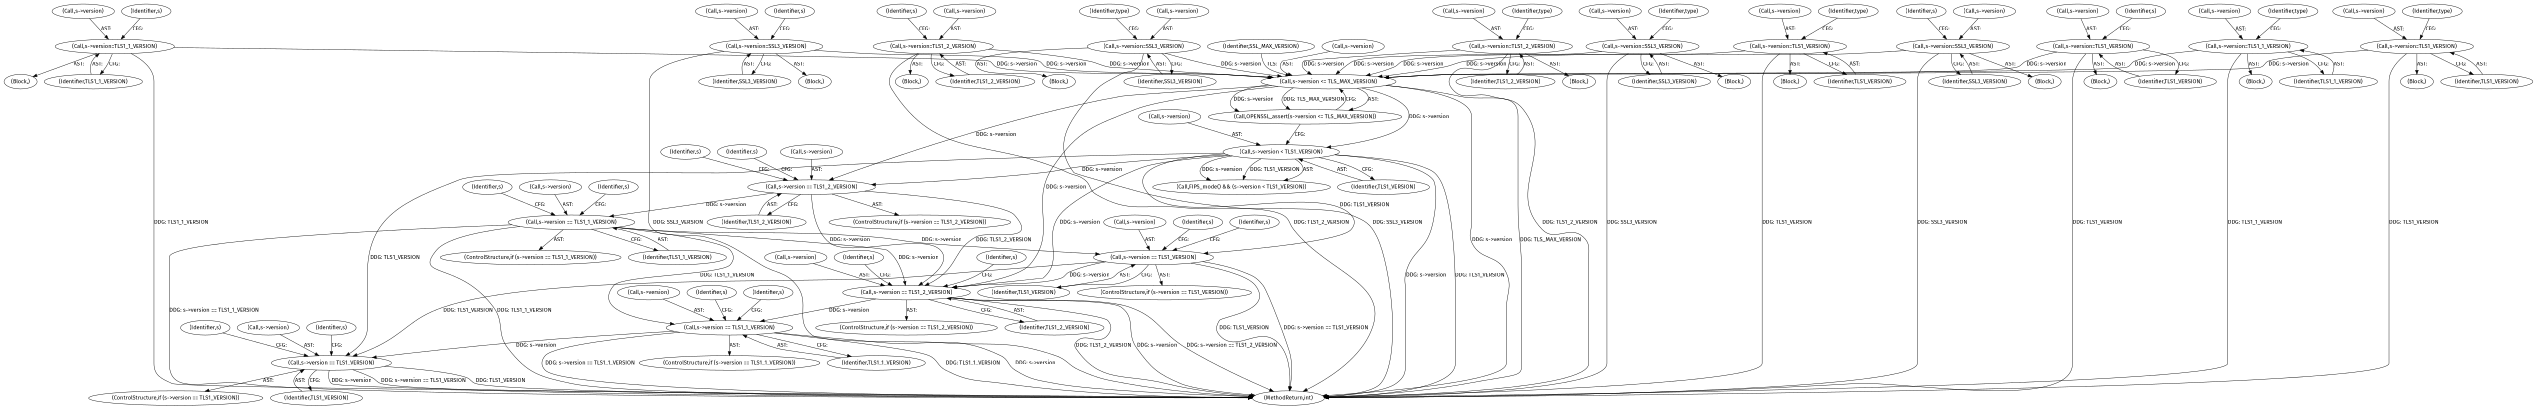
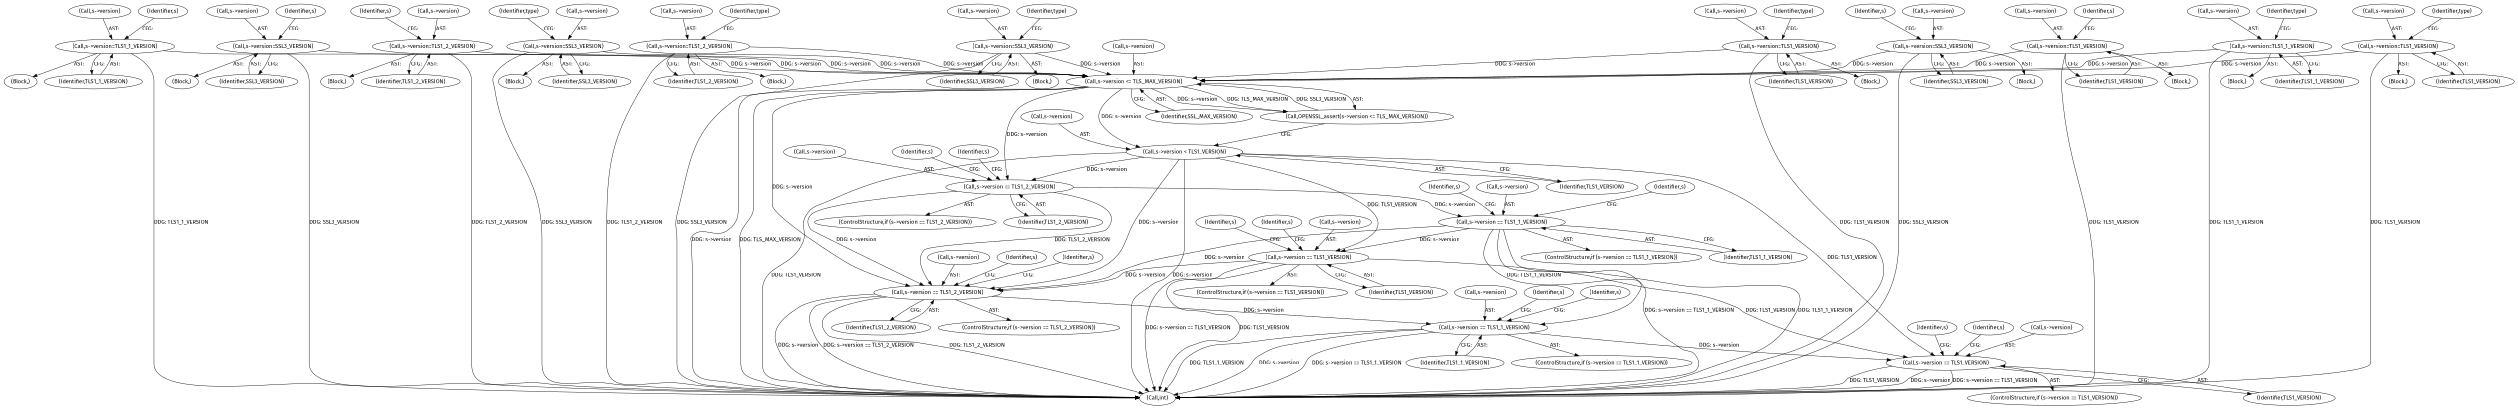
(1272, 64) -> (1162, 99)
(1352, 99) -> (1321, 99)
none -> (1138, 105)
(1242, 187) -> none
(1288, 398) -> (1157, 398)
